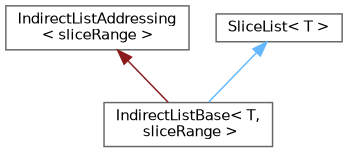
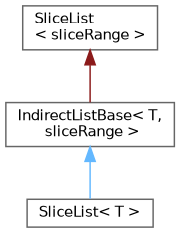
(97, 28) -> (90, 28)
(233, 77) -> (90, 180)
